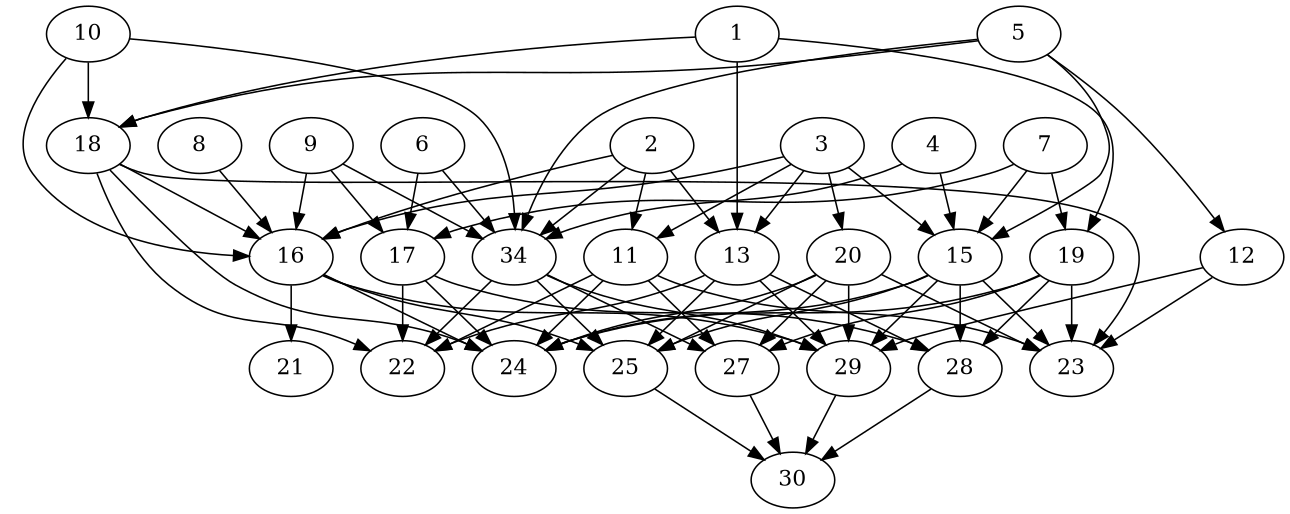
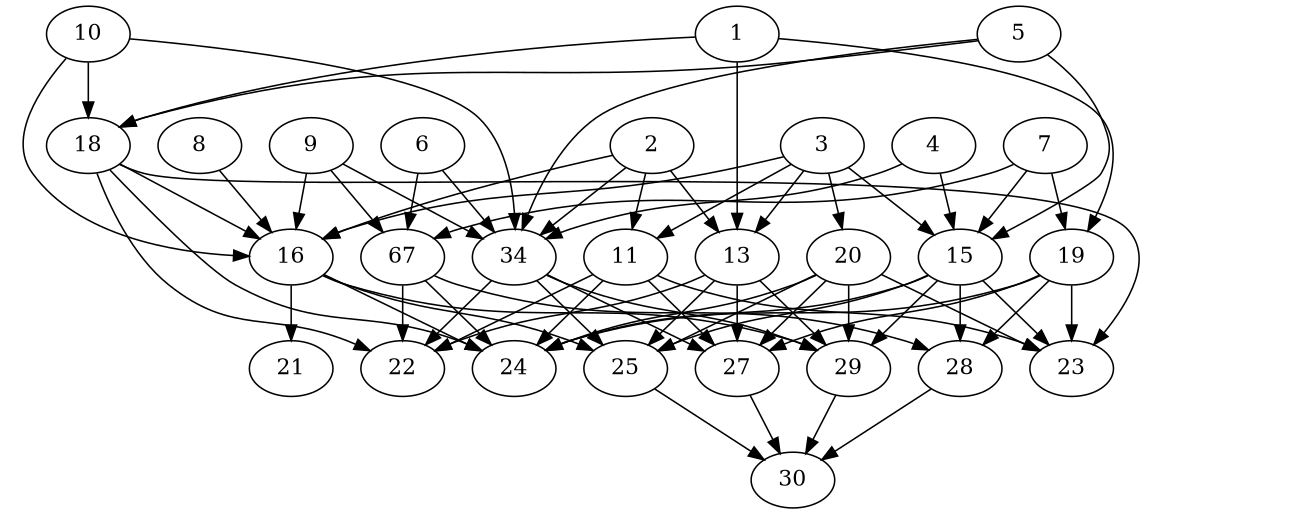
(403, 257) -> (403, 257)
(1242, 257) -> none
(841, 309) -> (737, 305)
